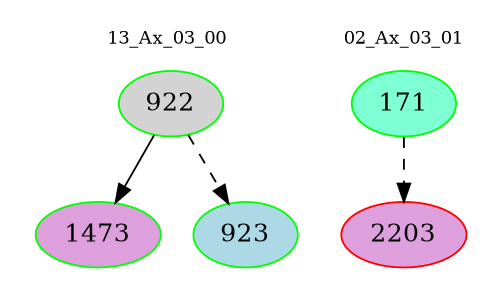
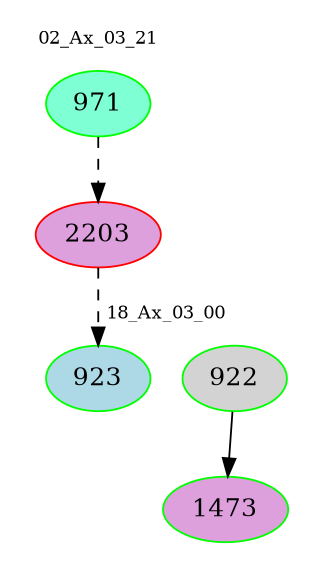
(167, 39) -> (166, 314)
(404, 39) -> (98, 39)
(404, 104) -> (98, 104)
(204, 161) -> (98, 308)
